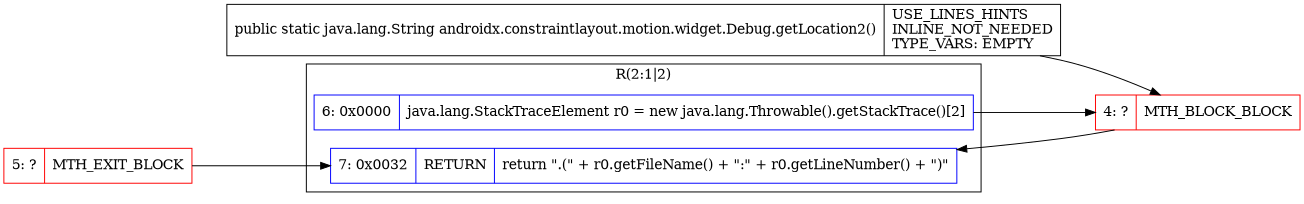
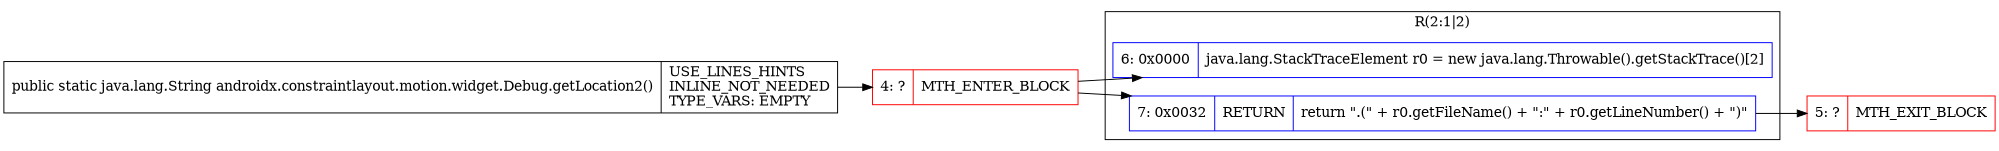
(1029, 112) -> (1098, 80)
(1218, 112) -> (996, 87)
(256, 166) -> (1773, 113)
